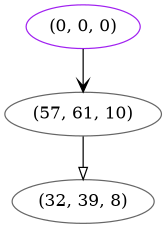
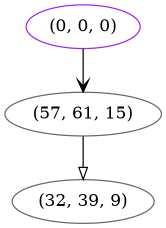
(83, 114) -> (83, 114)
(83, 202) -> (83, 202)
